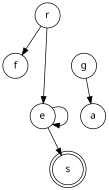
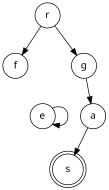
(45, 62) -> (64, 38)
(53, 138) -> (83, 138)
